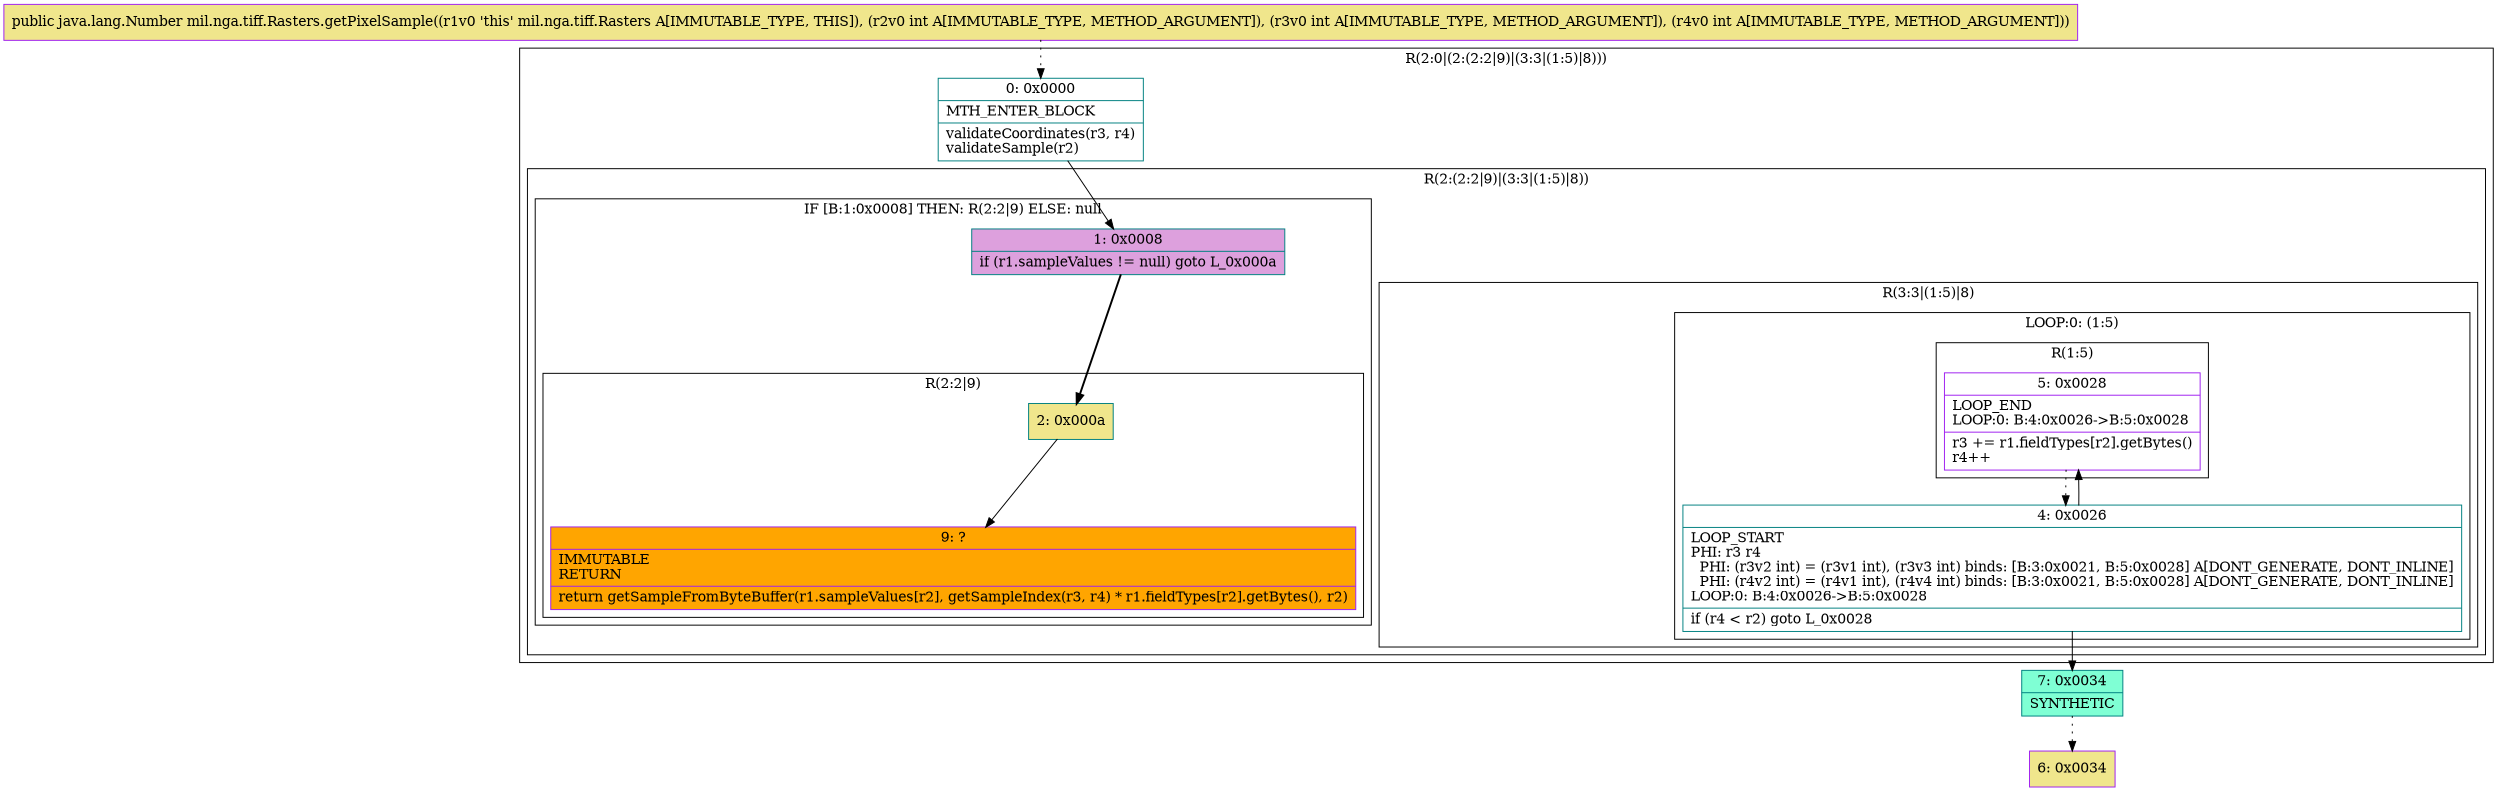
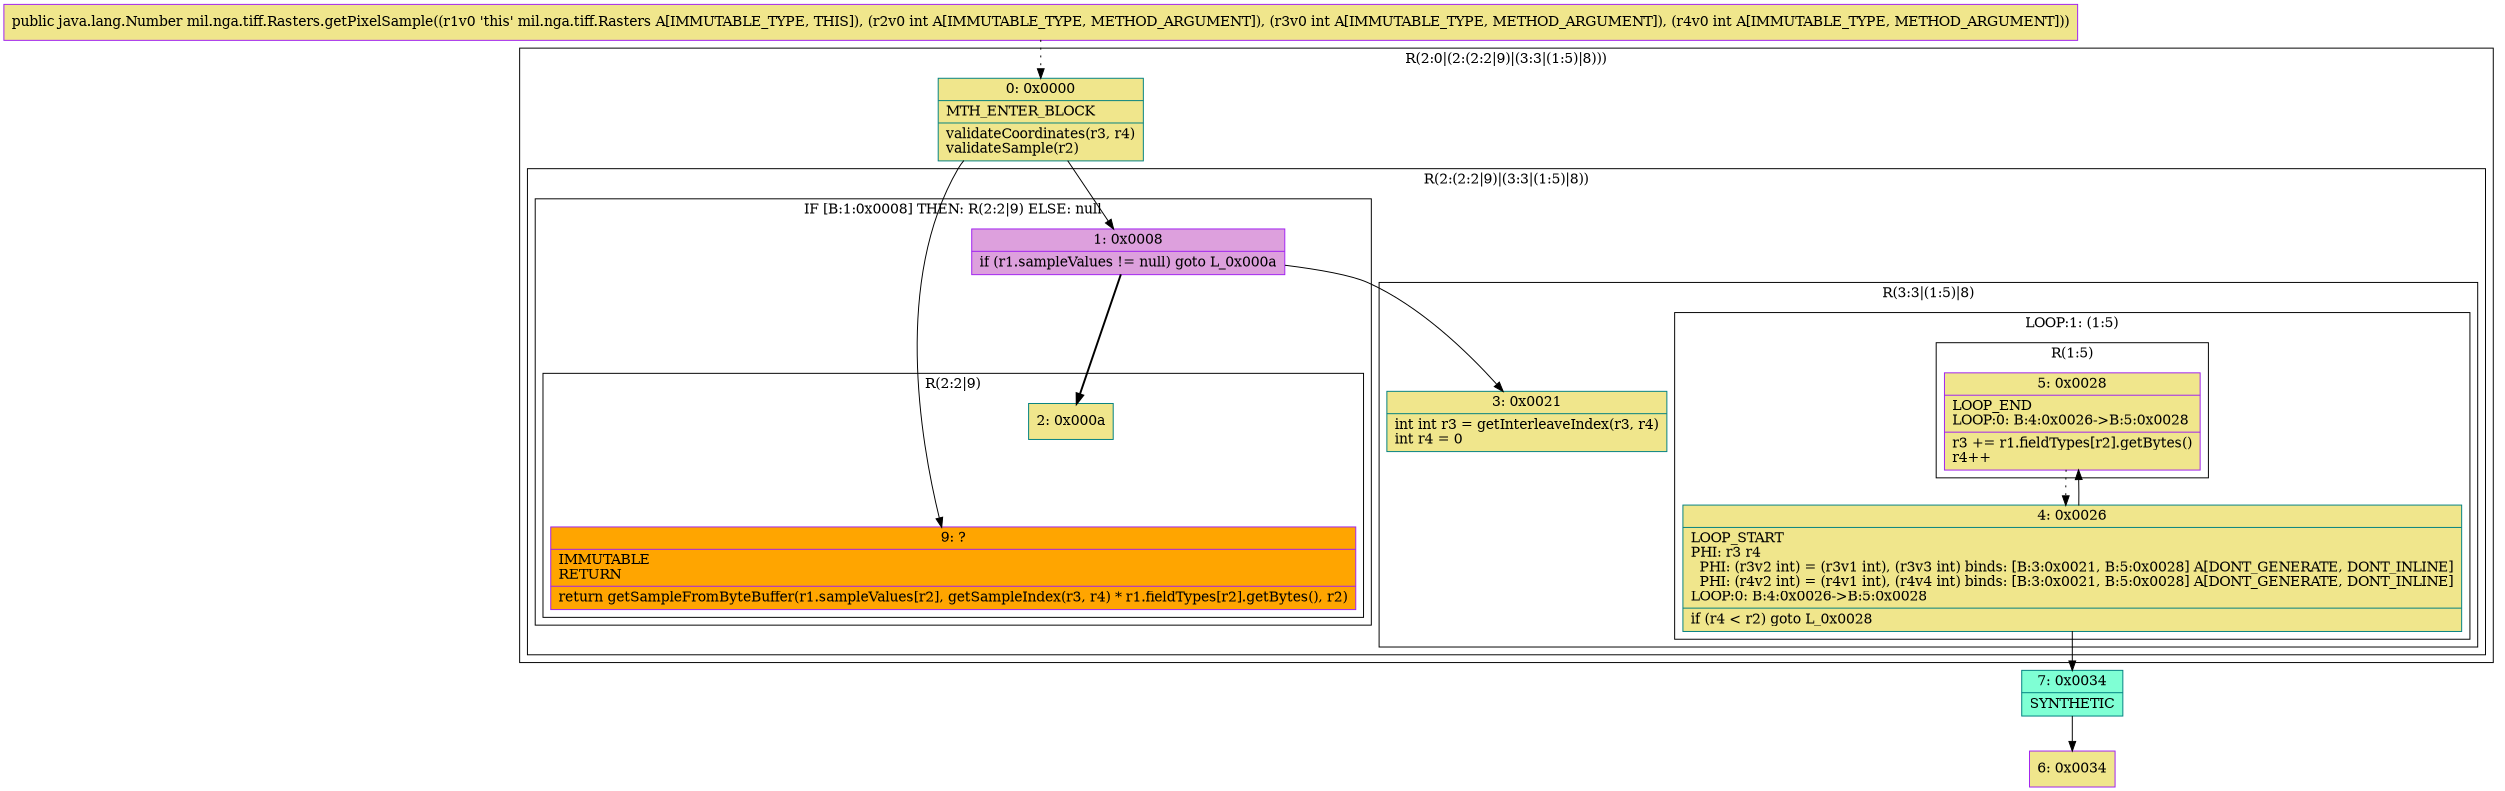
(1041, 120) -> (1041, 120)
(1128, 252) -> (1128, 252)
(2072, 324) -> (2072, 324)
none -> (1527, 421)
(2072, 421) -> (2072, 421)
(1025, 479) -> (918, 336)
(2072, 568) -> (2072, 568)
(2072, 729) -> (2072, 729)
